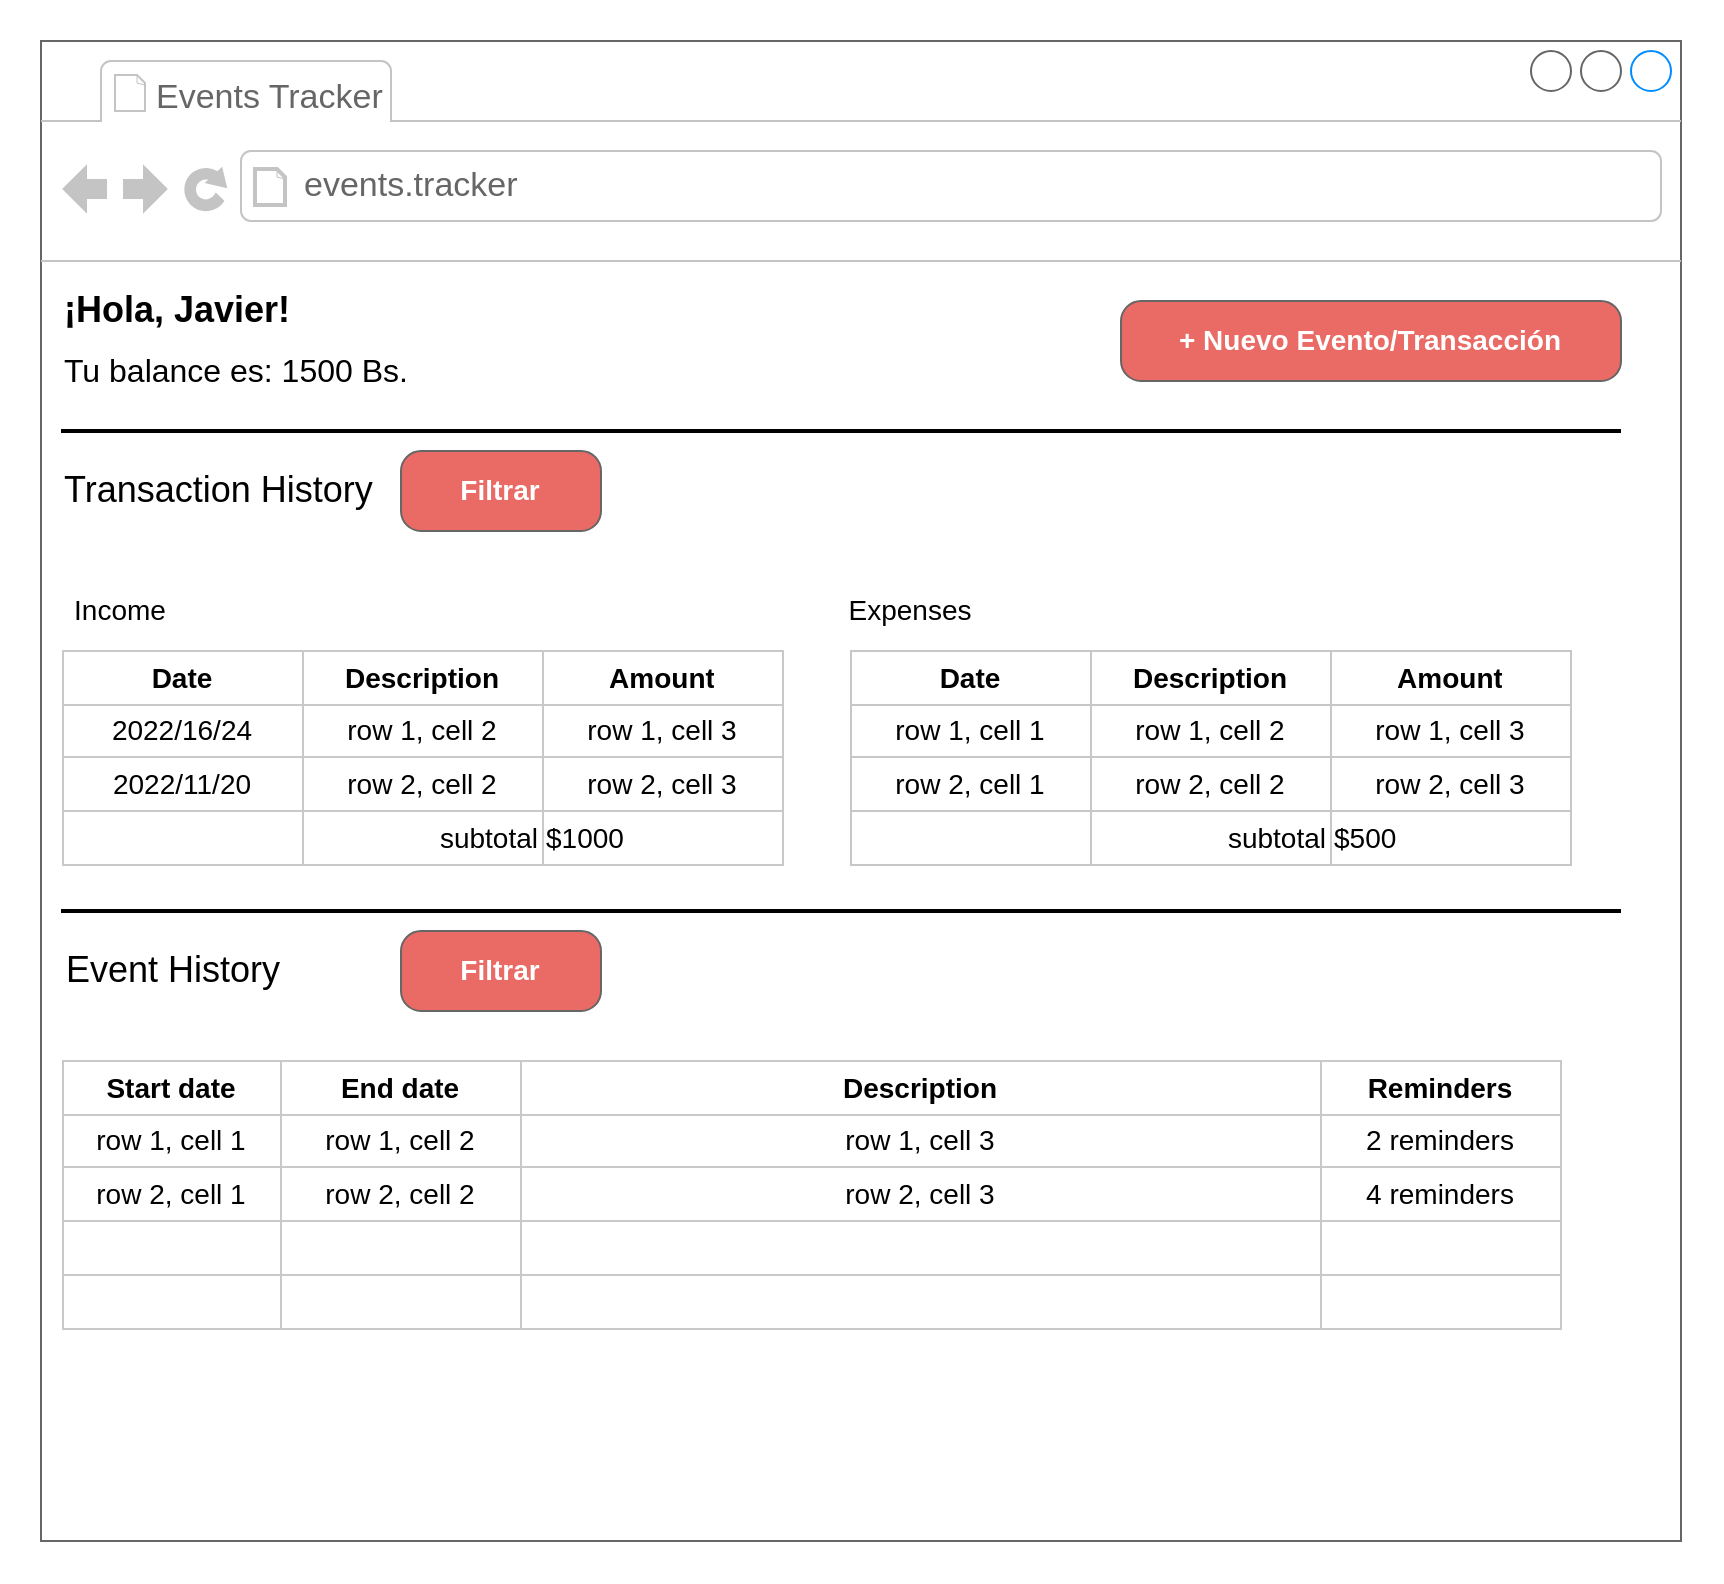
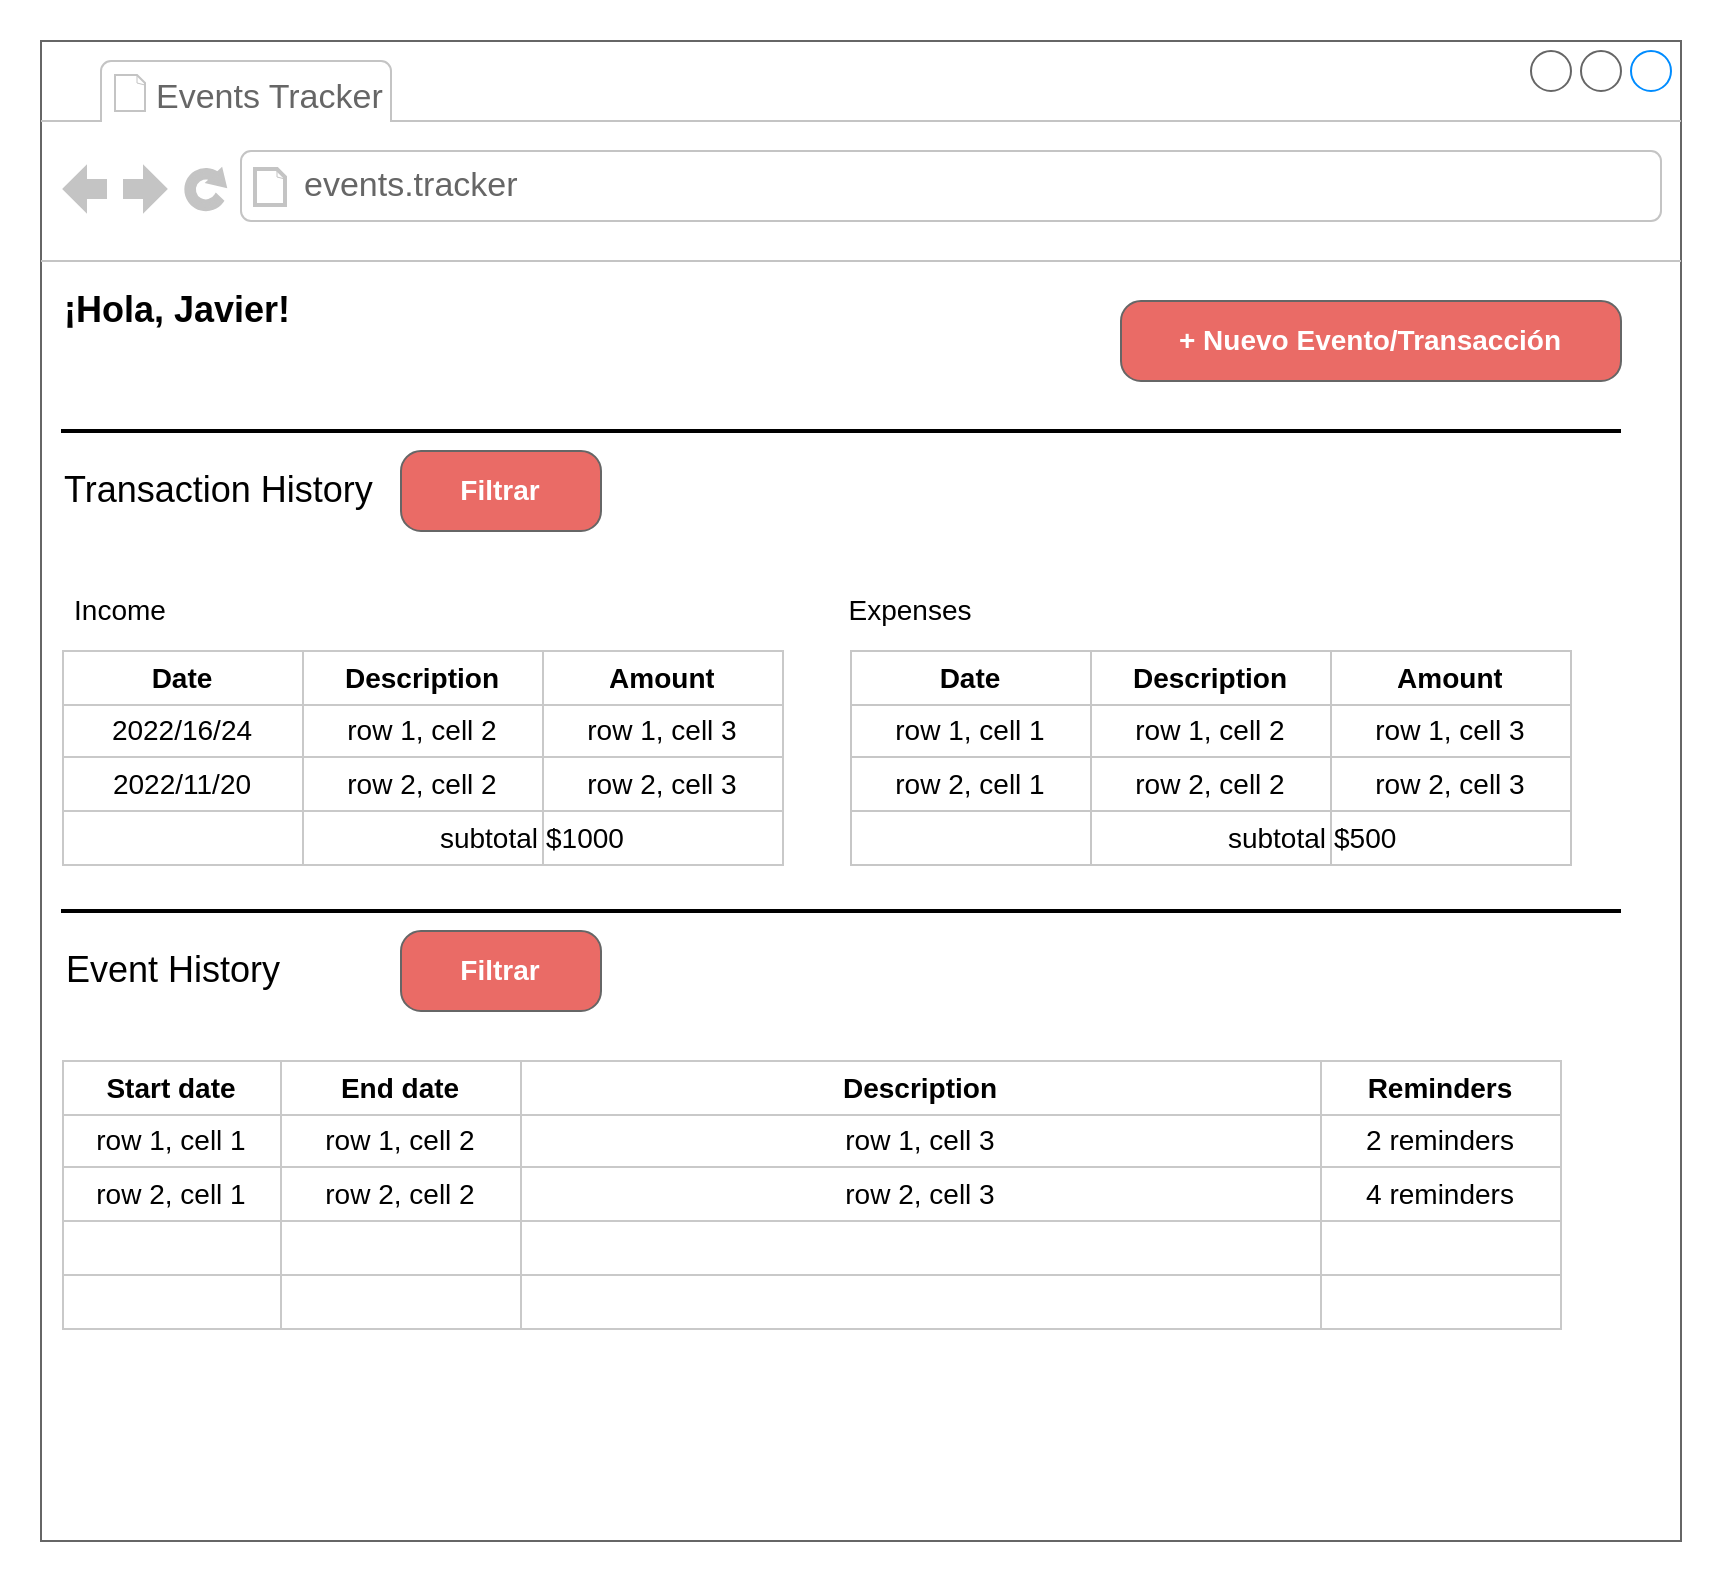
(241, 371) -> none
